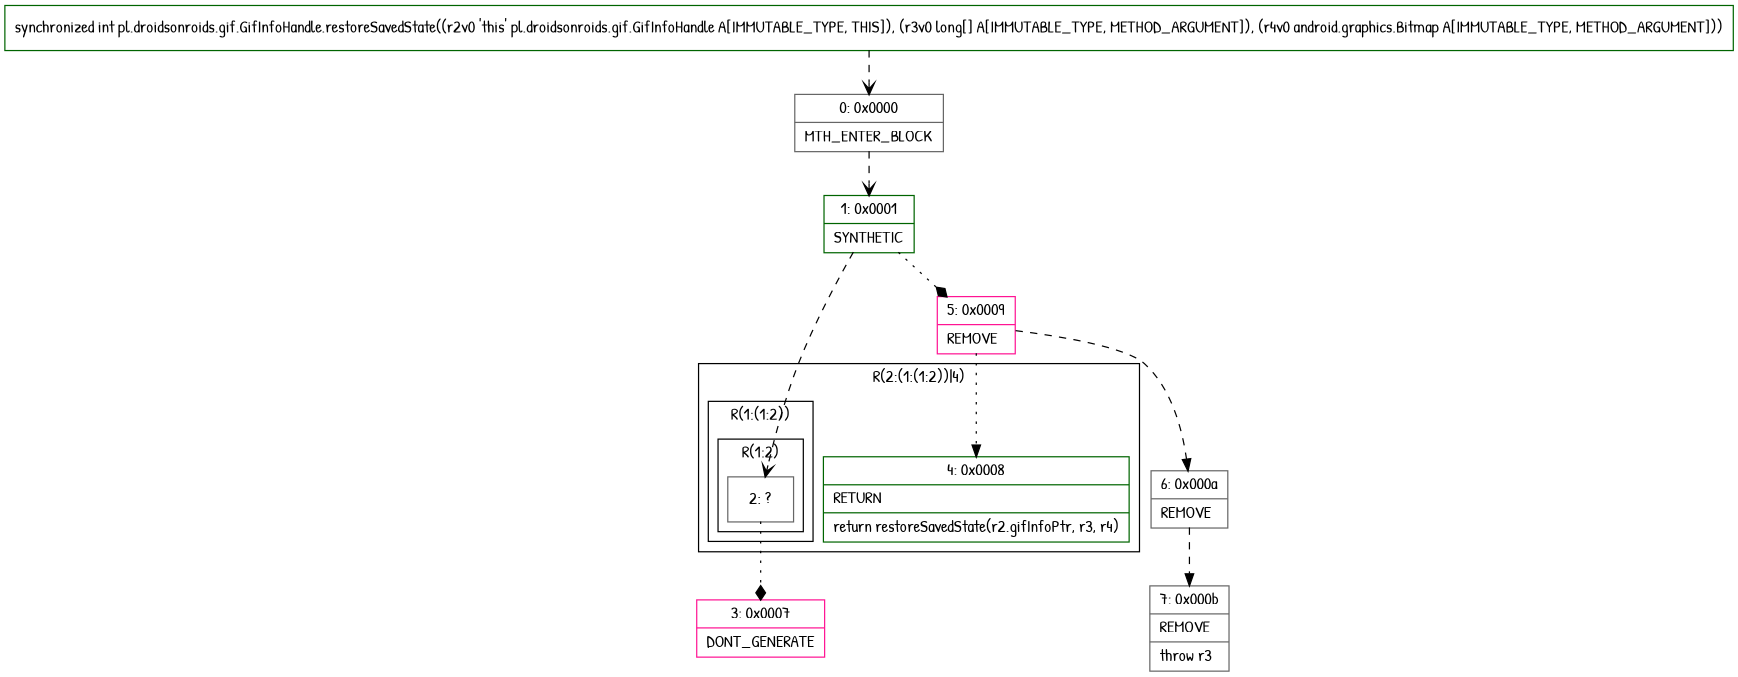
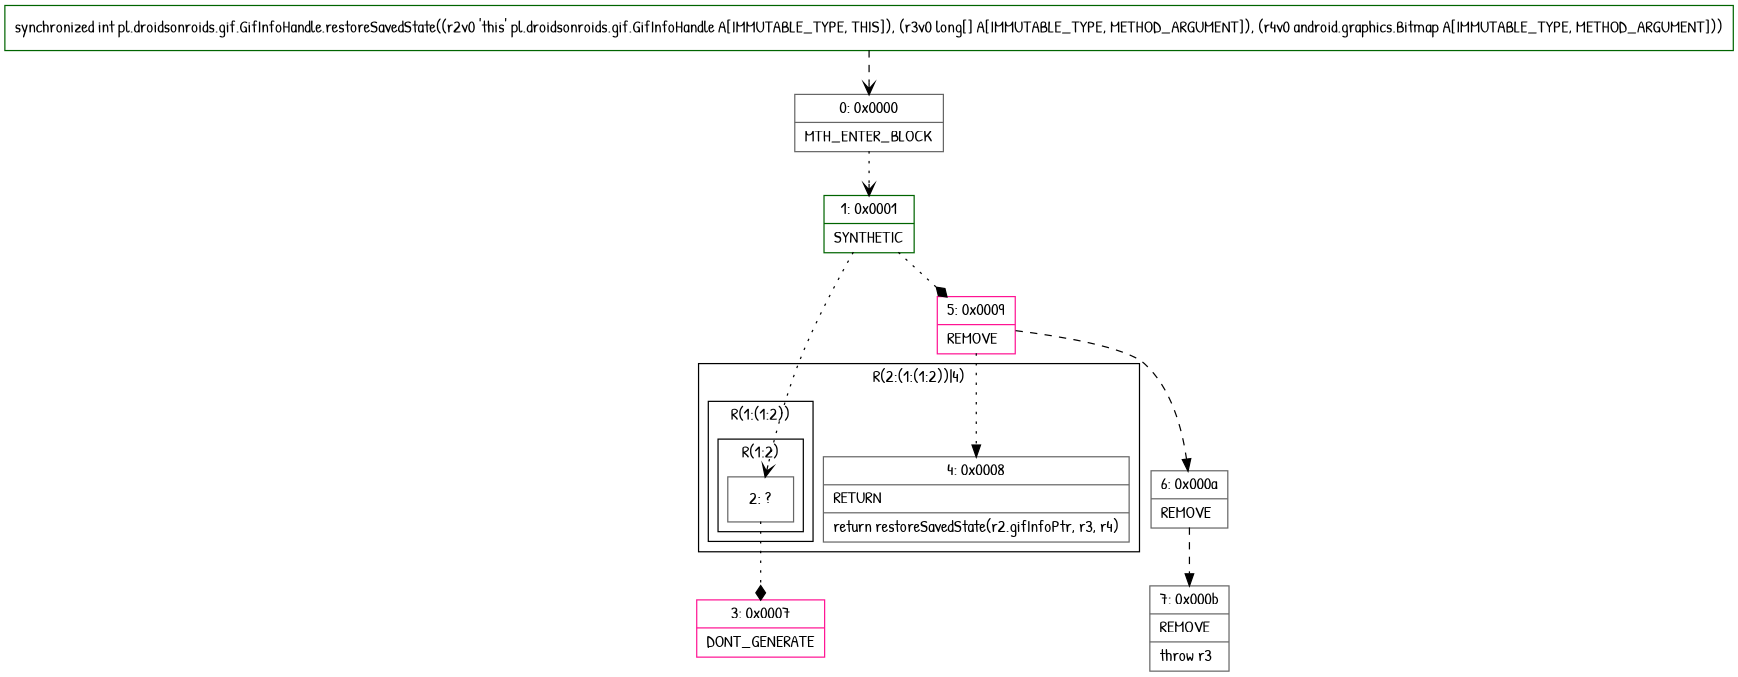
(869, 167) -> (869, 167)
(802, 355) -> (802, 355)
(976, 499) -> (976, 499)
